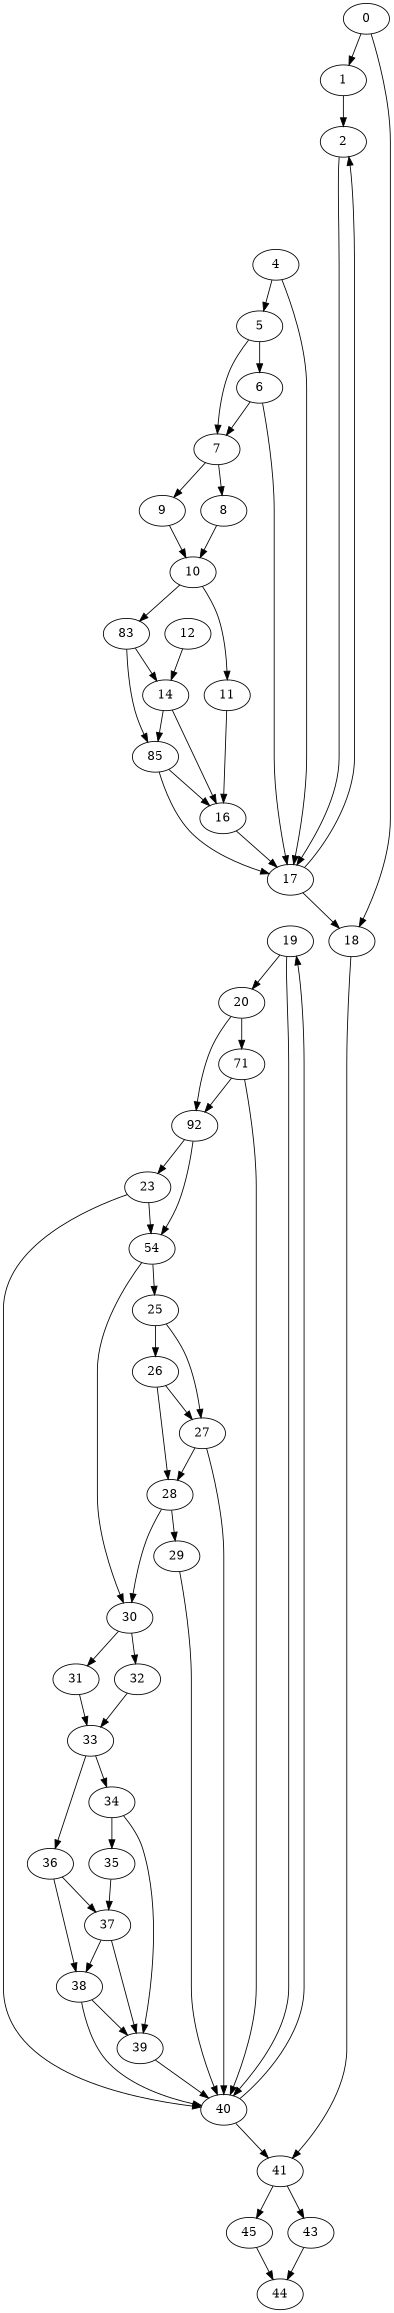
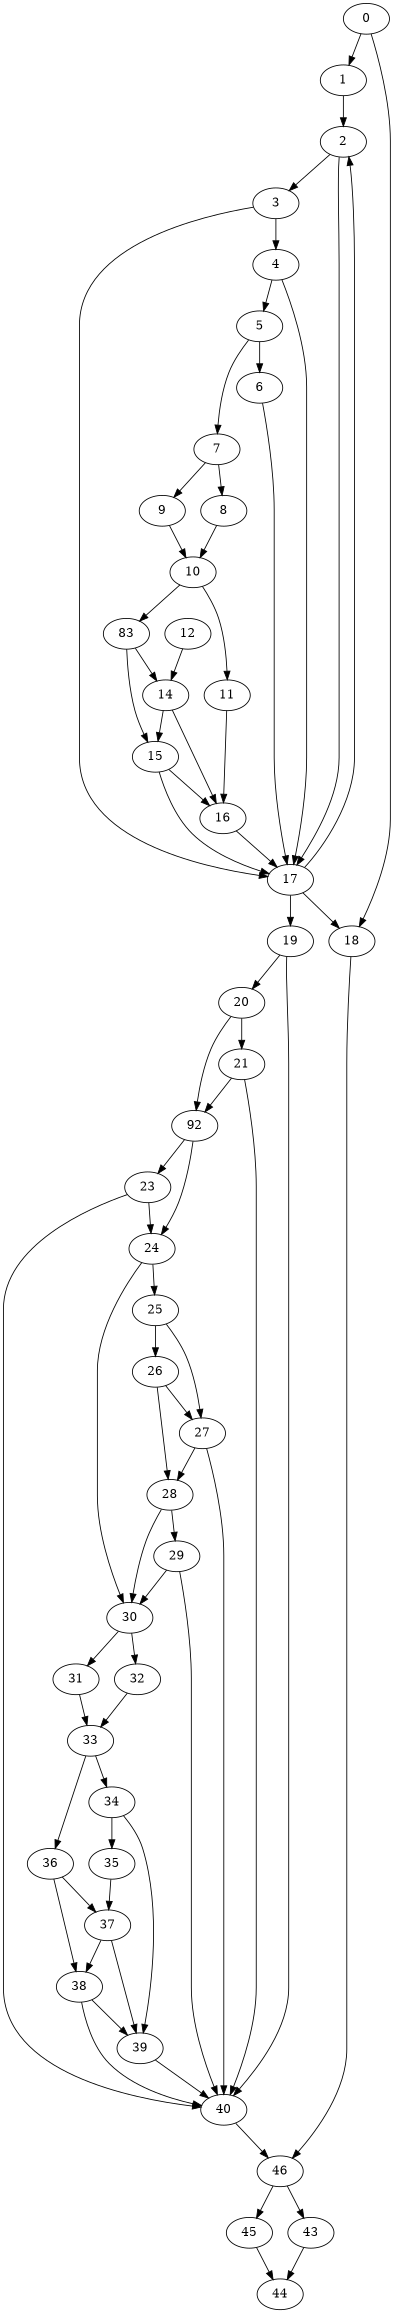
none -> (276, 203)
(241, 415) -> none
(155, 757) -> (155, 757)
(242, 1064) -> (242, 1064)
(152, 1249) -> (152, 1249)
(304, 1542) -> (290, 906)
none -> (156, 1584)
(280, 2171) -> (280, 2171)
